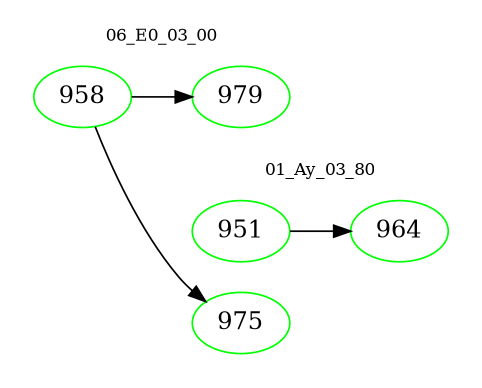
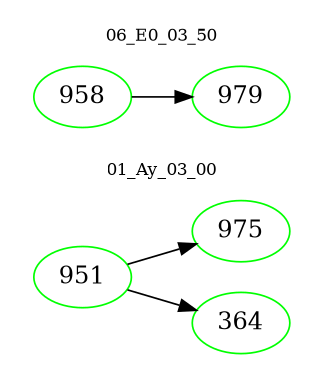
(162, 37) -> (162, 37)
(320, 171) -> (162, 171)
(136, 214) -> (154, 257)
(399, 231) -> (241, 323)
